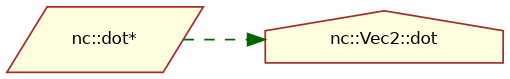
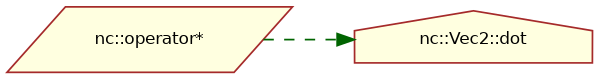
(105, 40) -> (150, 40)
